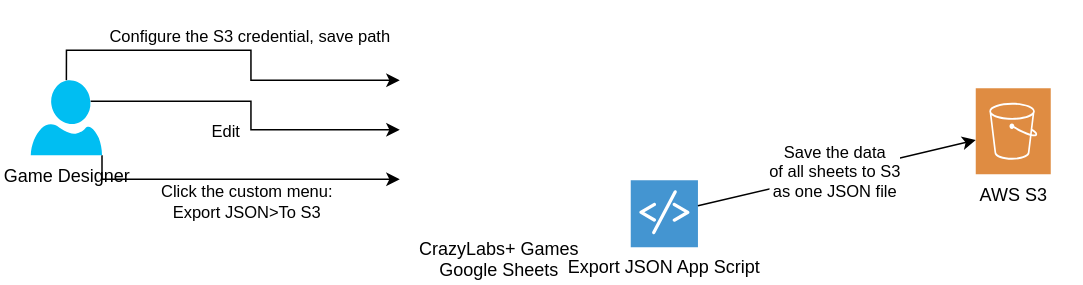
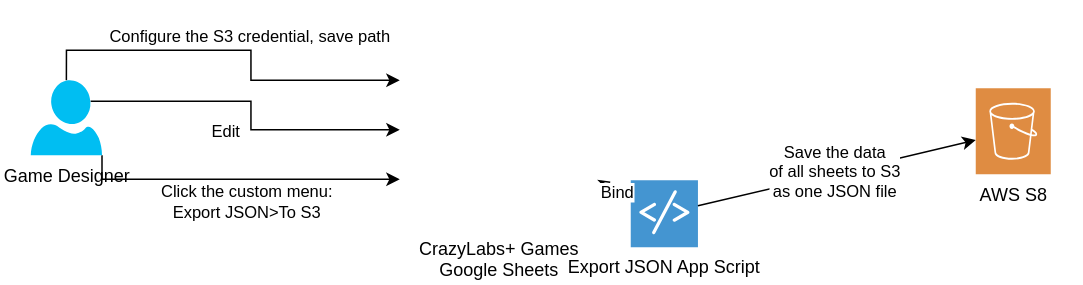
none -> (615, 189)
(1014, 196) -> (1014, 196)
